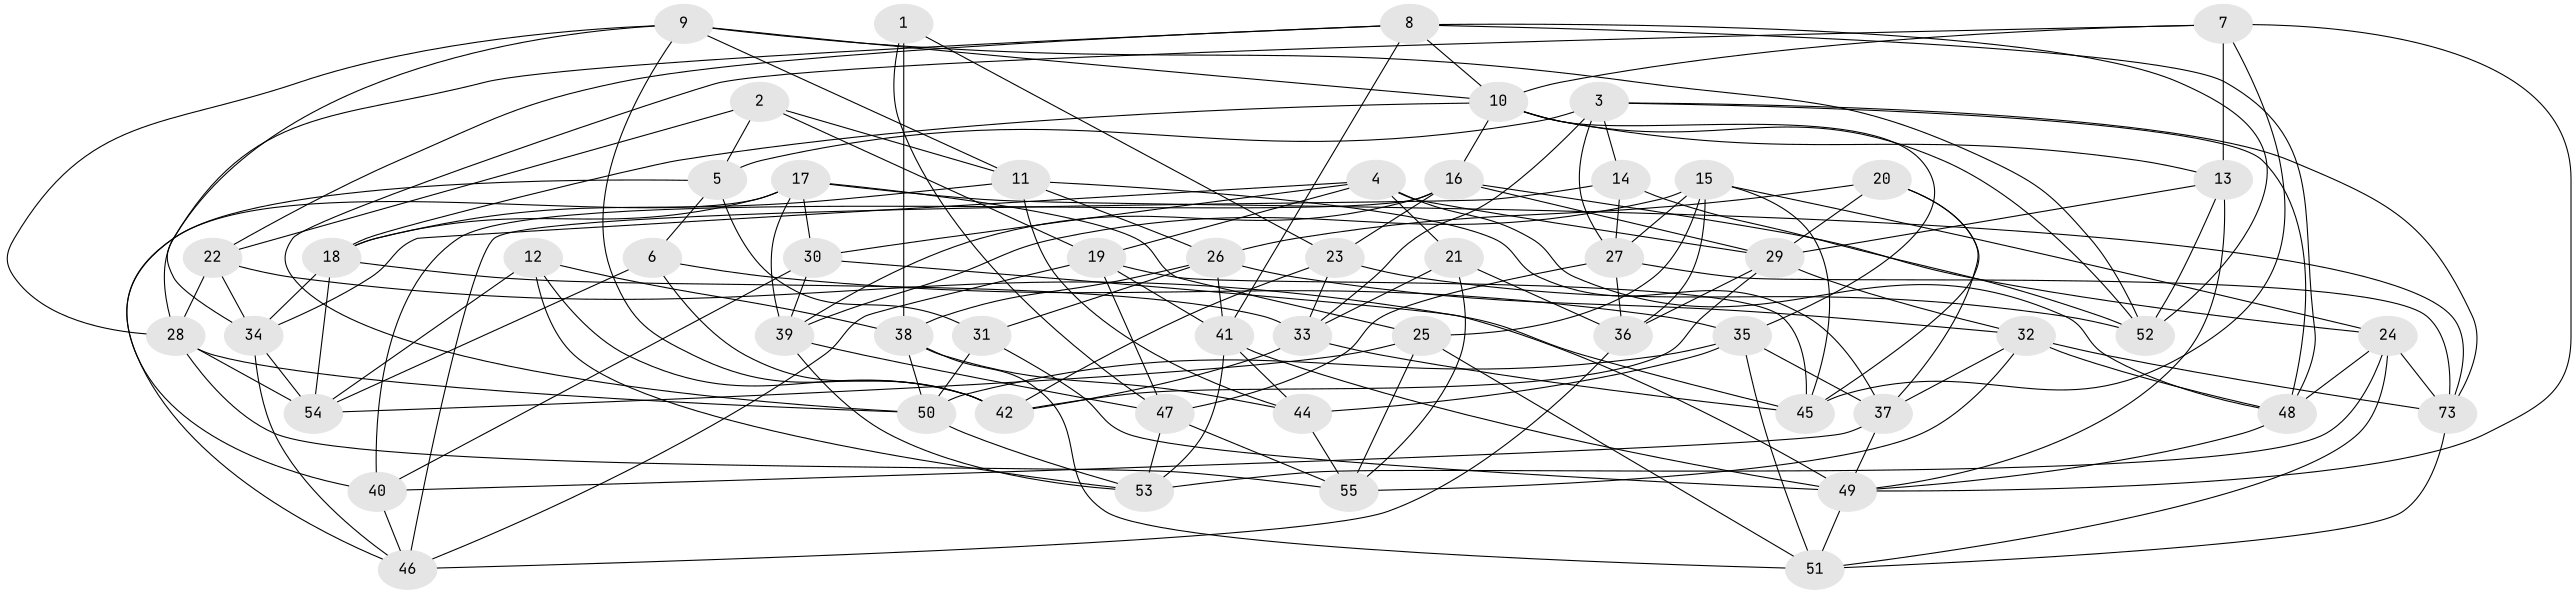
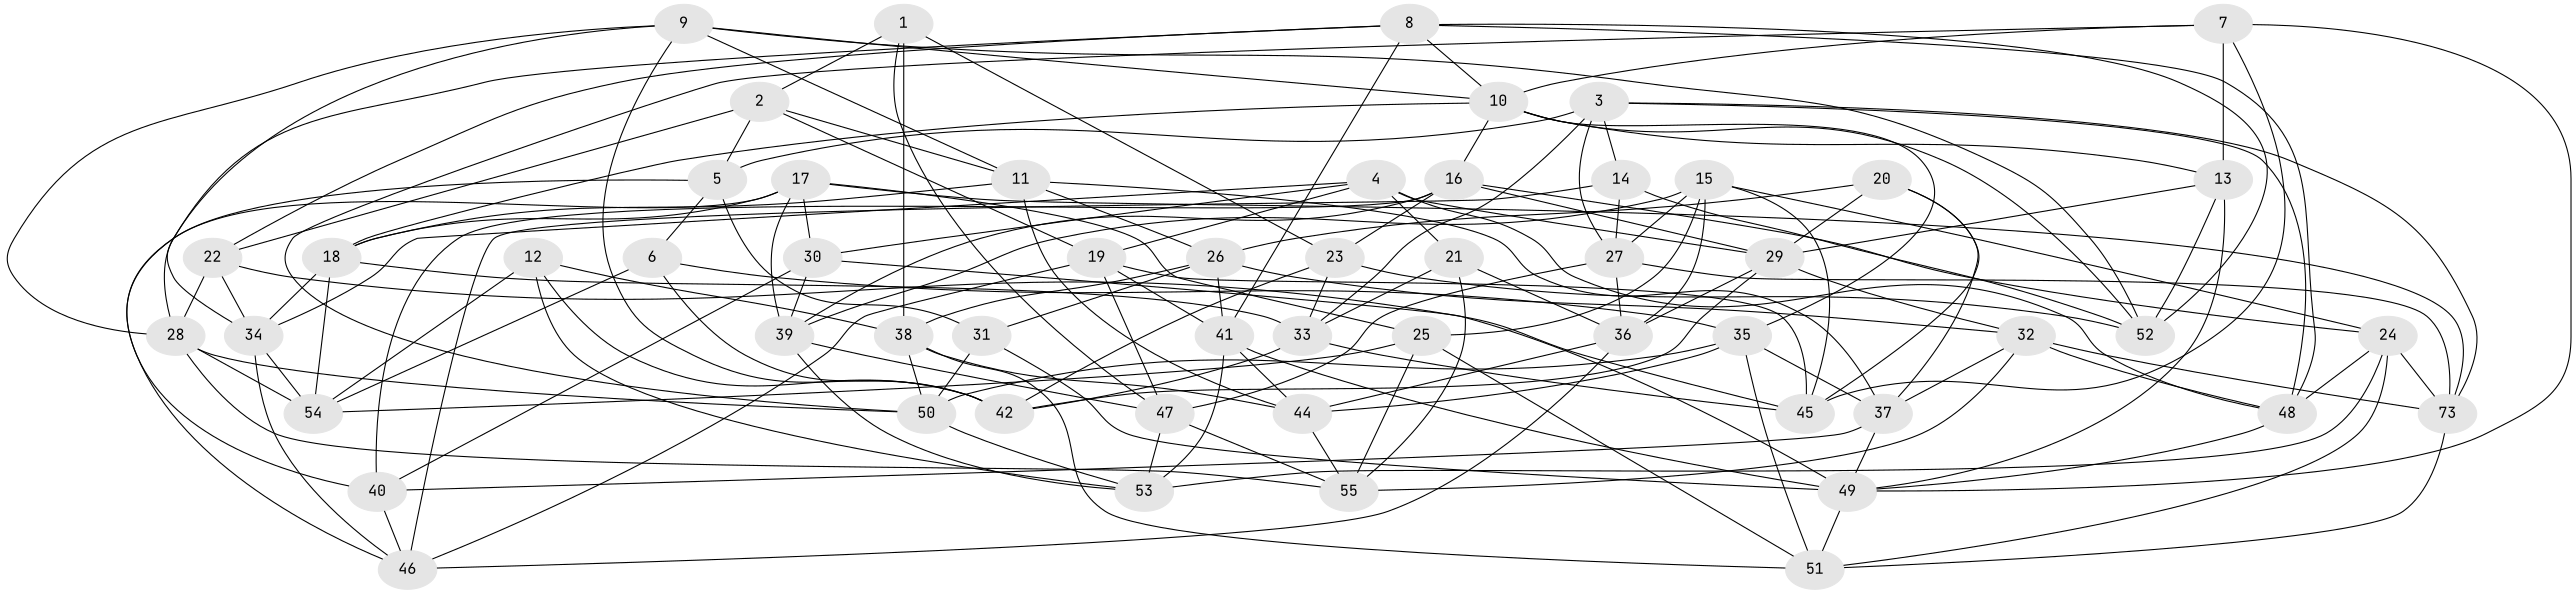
none -> (829, 64)
none -> (1523, 361)
